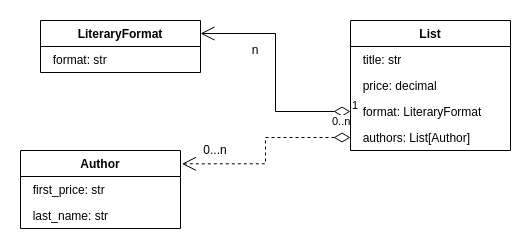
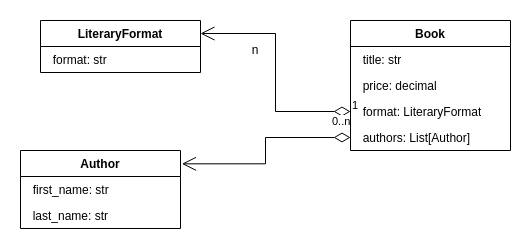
(431, 35) -> (431, 35)
(216, 151) -> none
(266, 157) -> (266, 157)
(74, 191) -> (72, 191)
